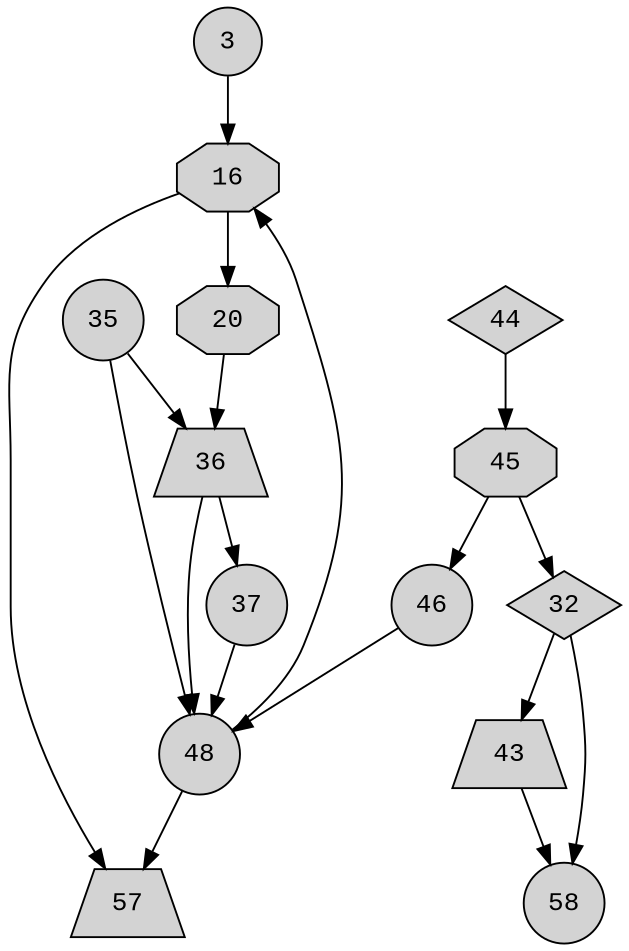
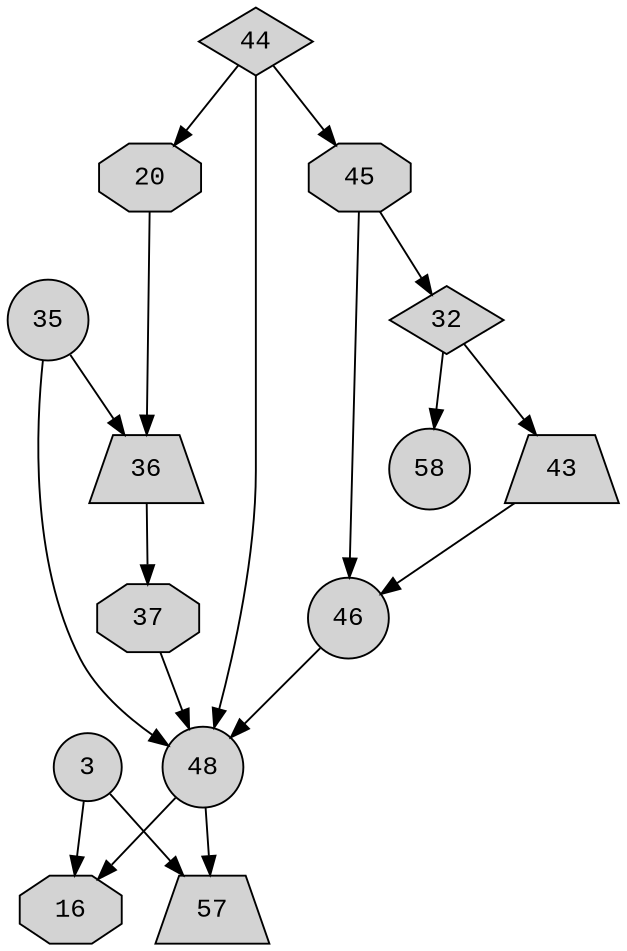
(228, 239) -> (212, 98)
(11, 490) -> (136, 822)
(188, 595) -> (256, 394)
(247, 605) -> (148, 618)
(532, 817) -> (456, 543)
